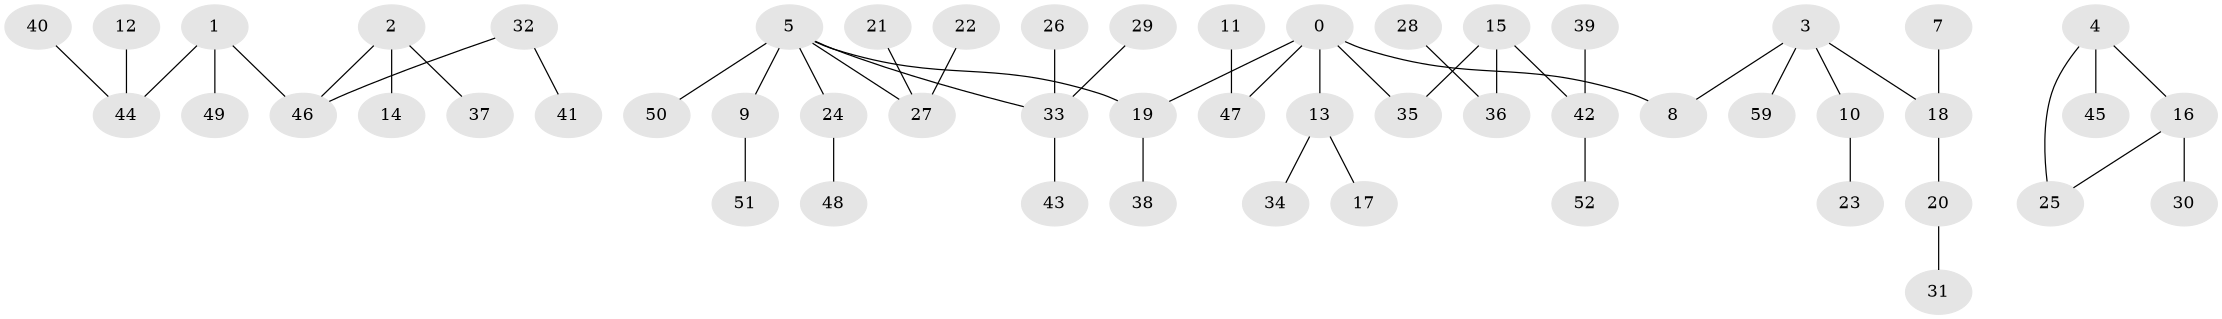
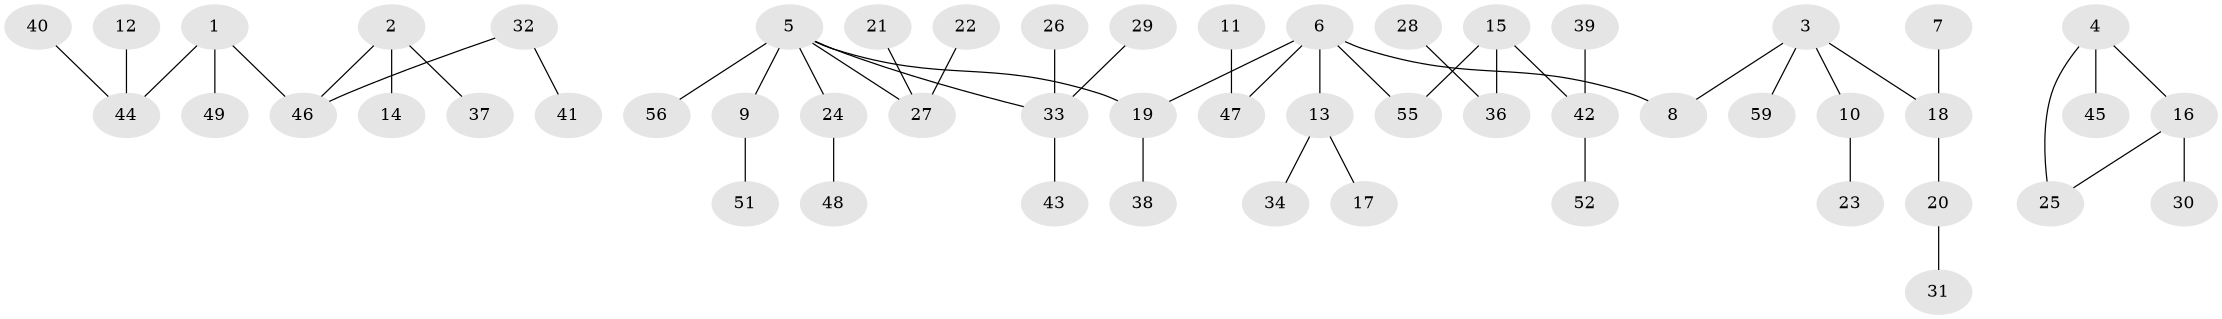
(1320, 27) -> (1320, 27)
(657, 115) -> (657, 115)
(1408, 115) -> (1408, 115)
